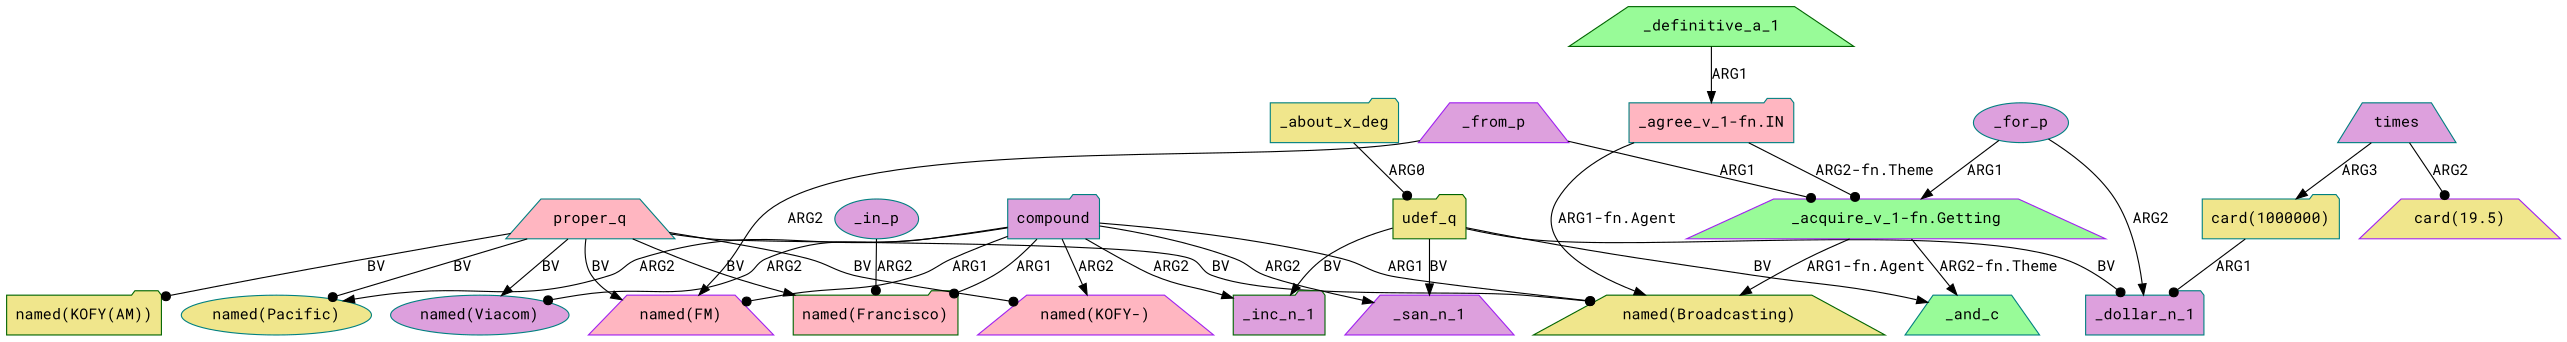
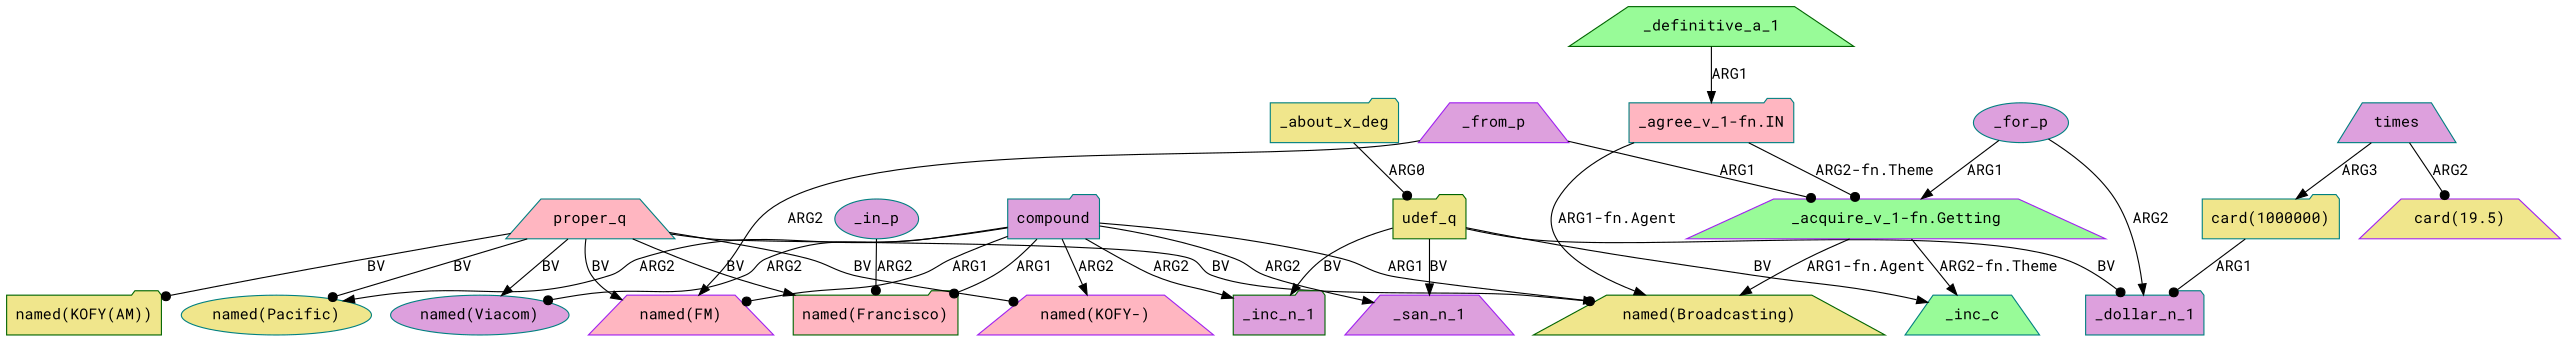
(1344, 259) -> (1344, 259)
(1972, 315) -> (1972, 315)
